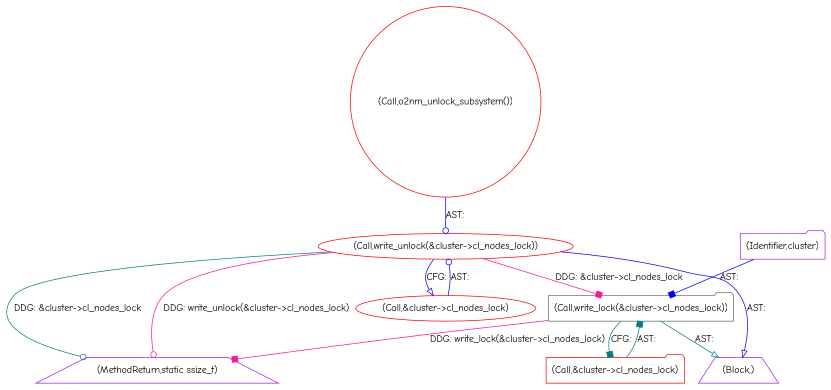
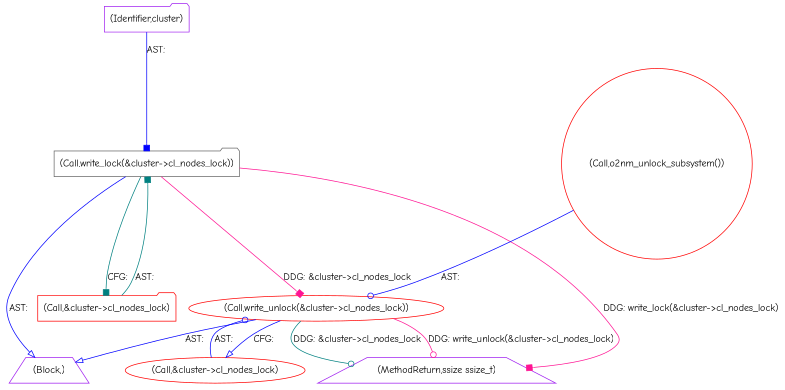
(539, 276) -> (229, 234)
(687, 337) -> (37, 251)
(157, 370) -> (437, 370)
